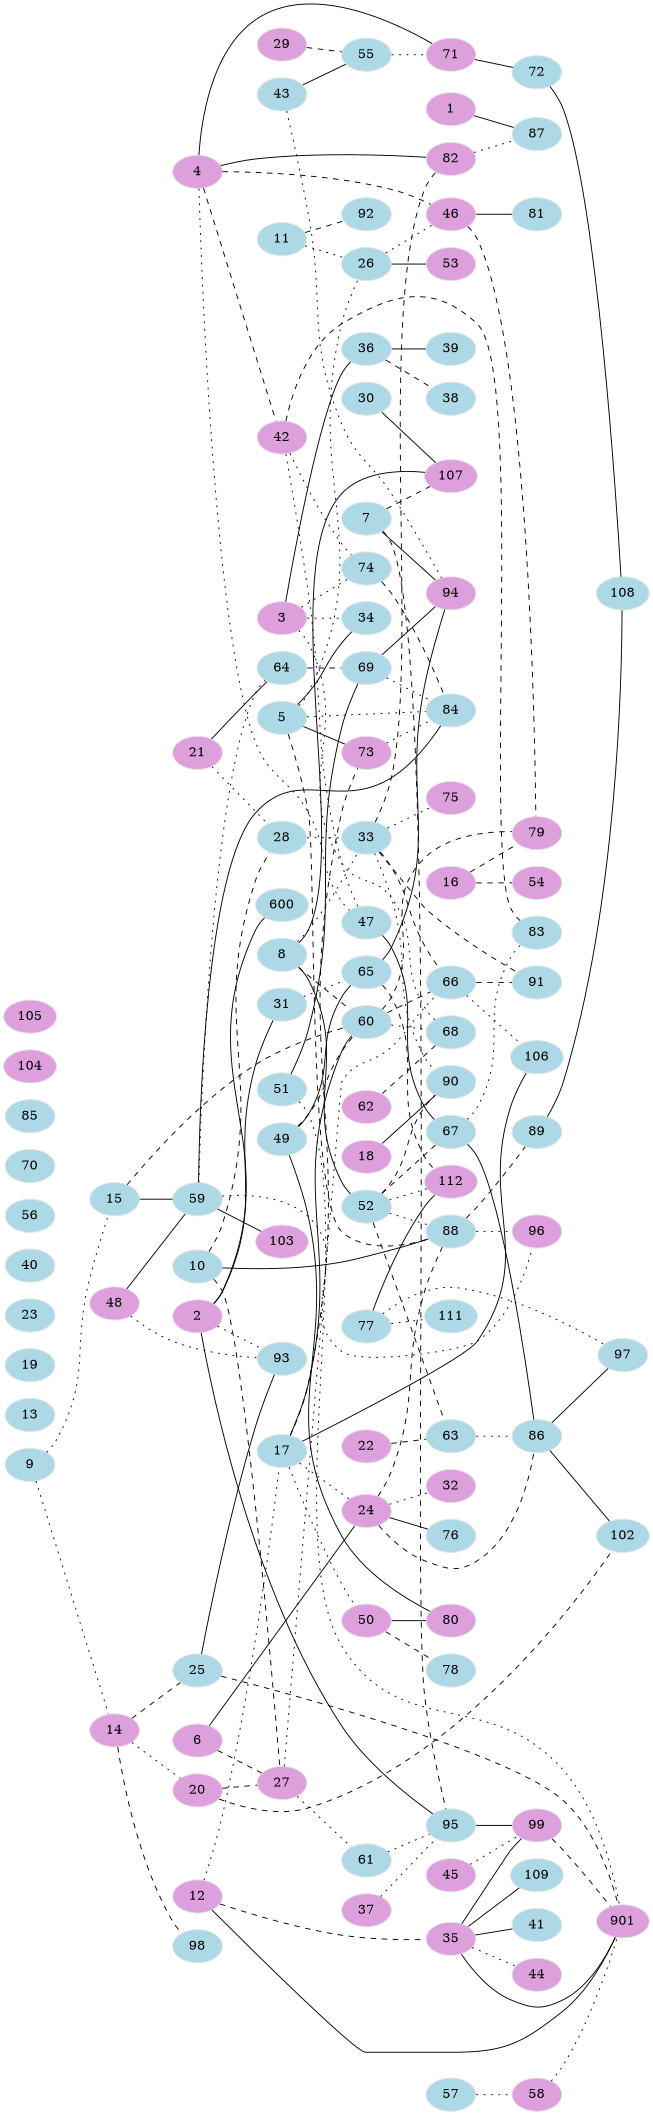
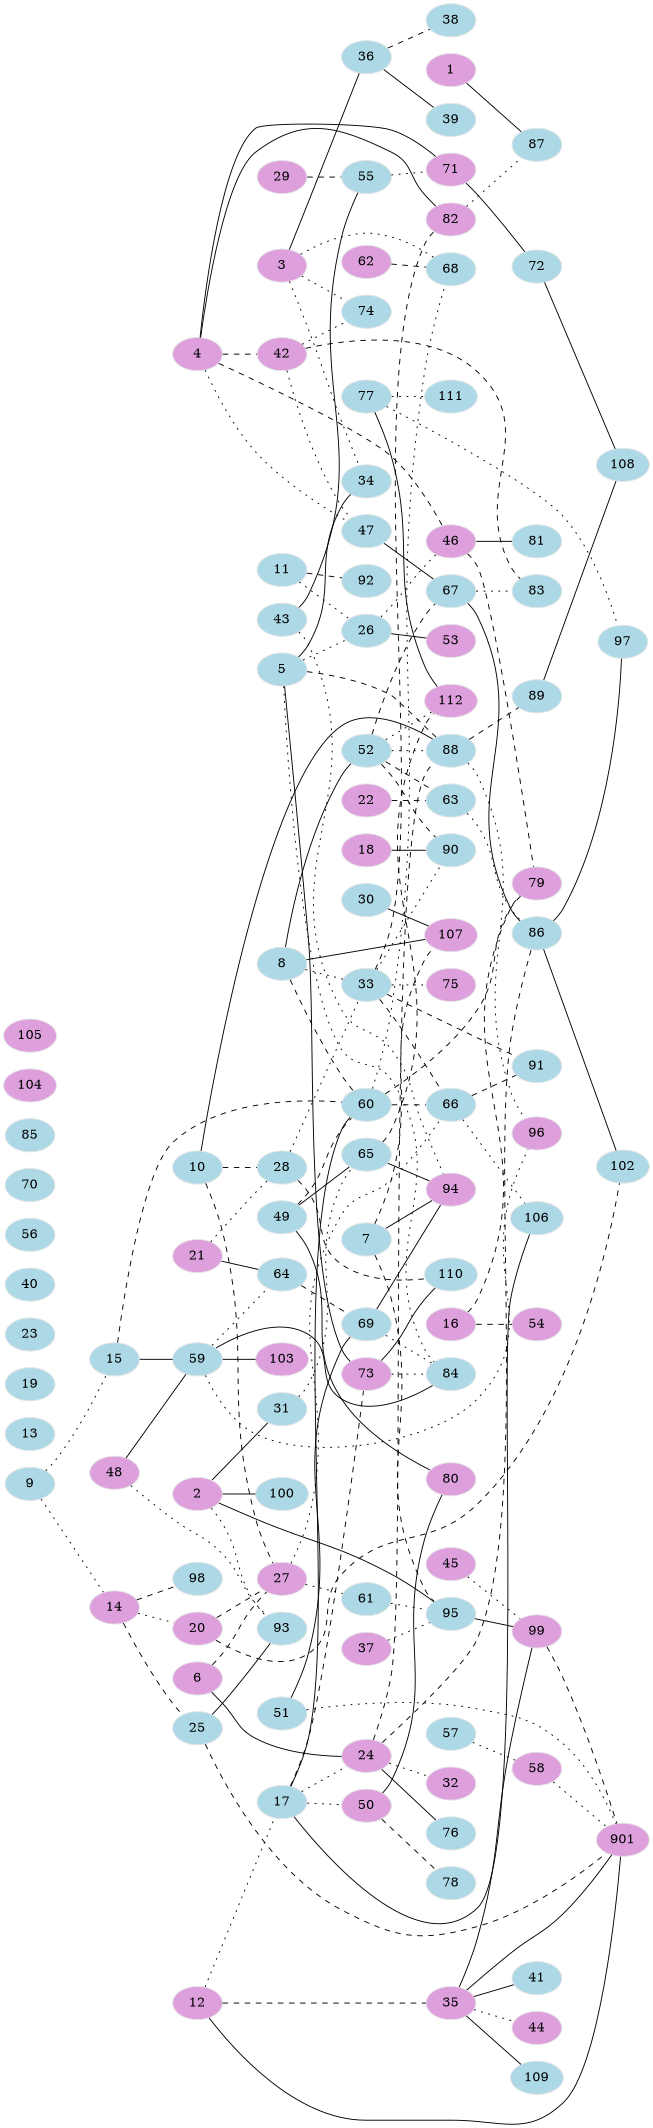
(417, 636) -> none
(282, 905) -> (282, 1494)
none -> (451, 1274)
